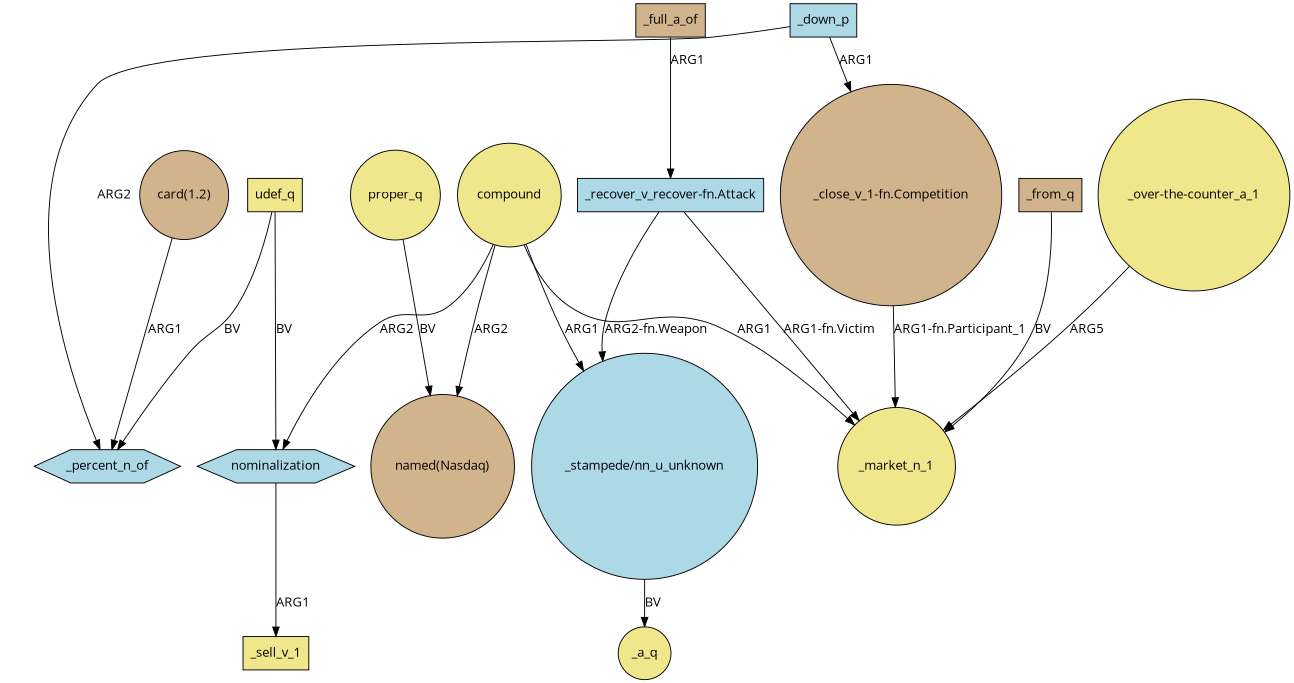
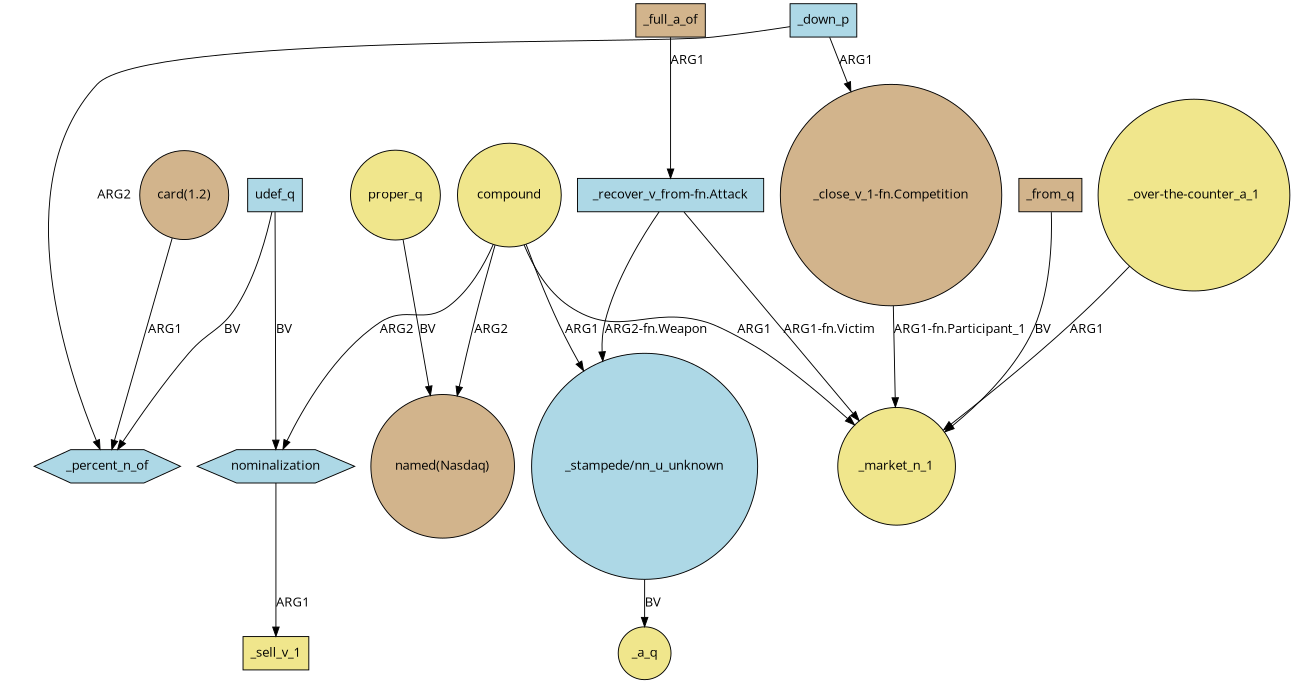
(275, 195) -> (275, 195)
(671, 195) -> (671, 195)
(1087, 329) -> (1087, 329)
